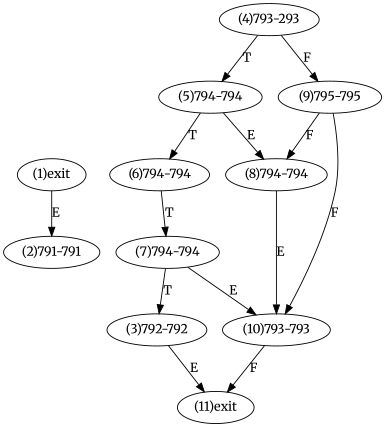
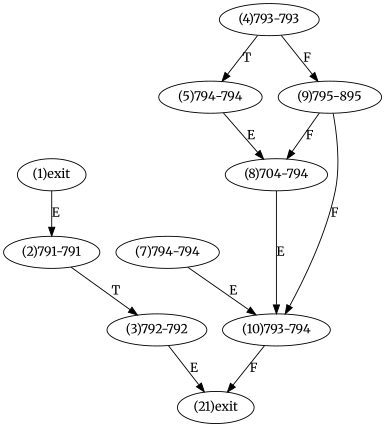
(269, 20) -> (269, 20)
(330, 97) -> (330, 97)
(160, 175) -> none
(276, 175) -> (276, 175)
(163, 287) -> (101, 288)
(276, 330) -> (276, 330)
(216, 407) -> (216, 407)
